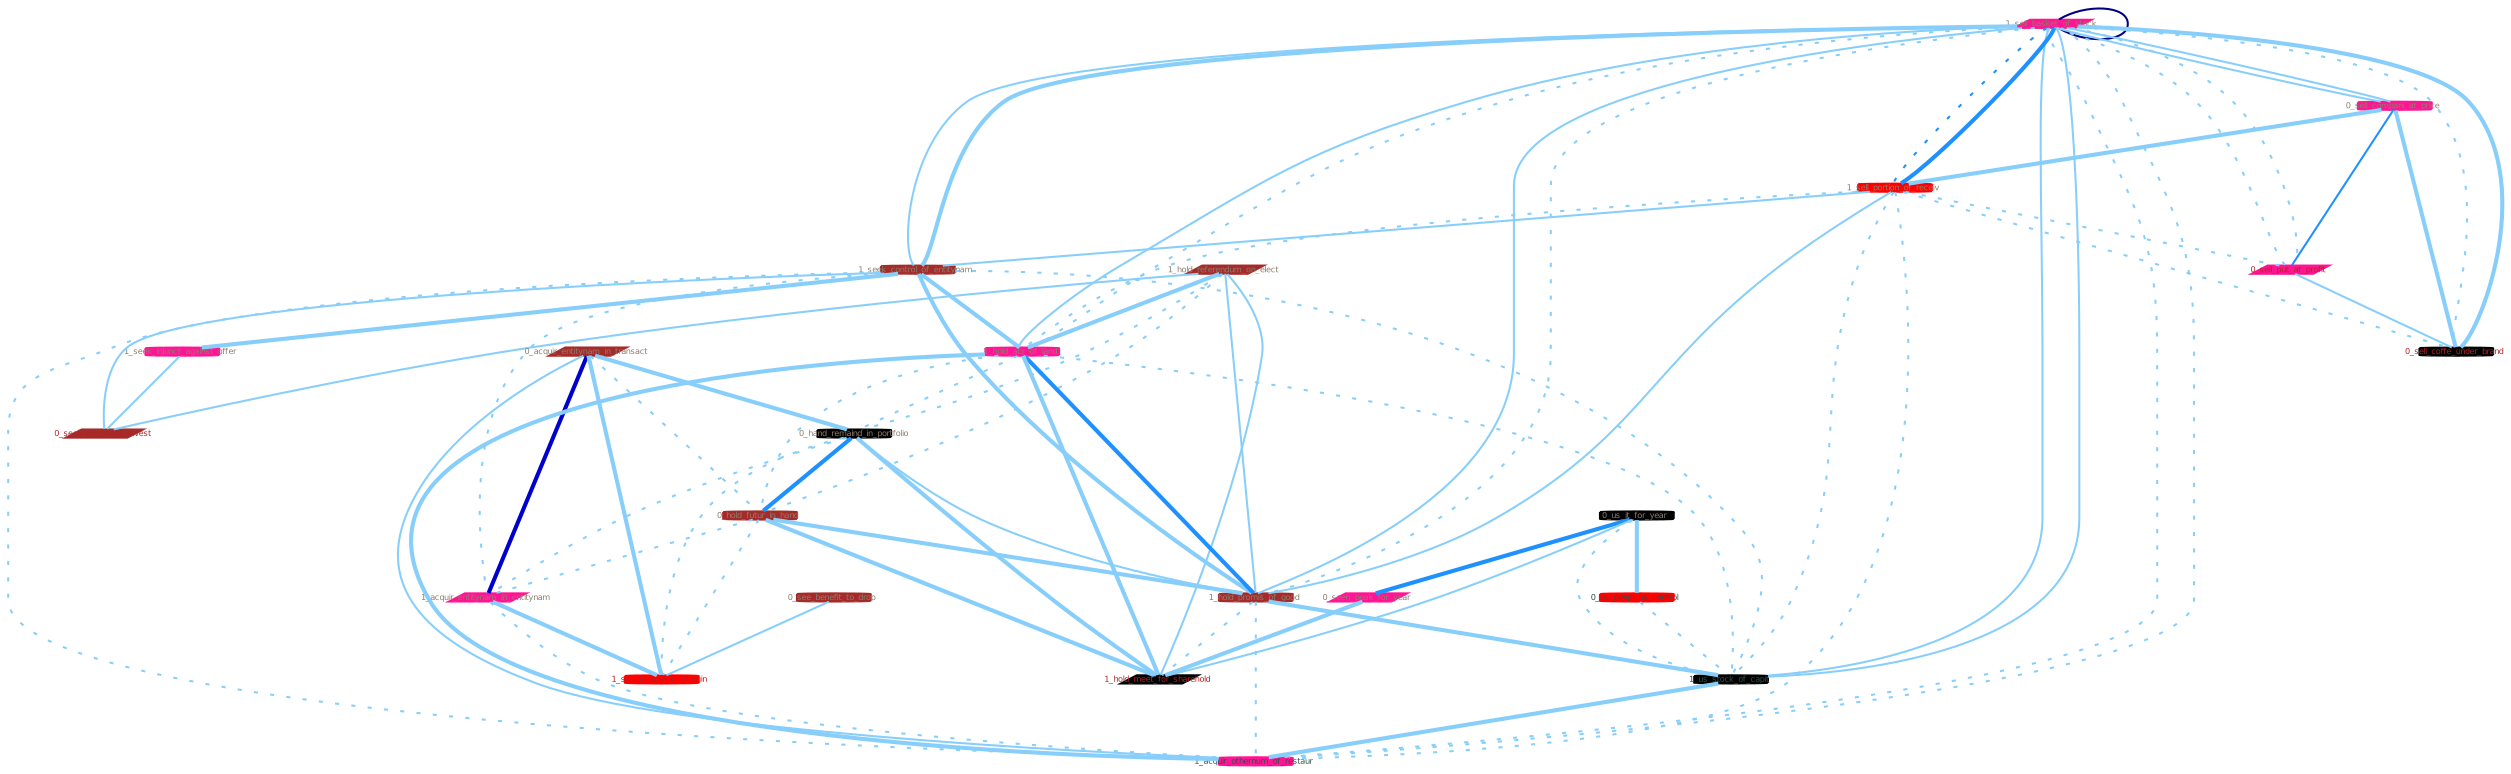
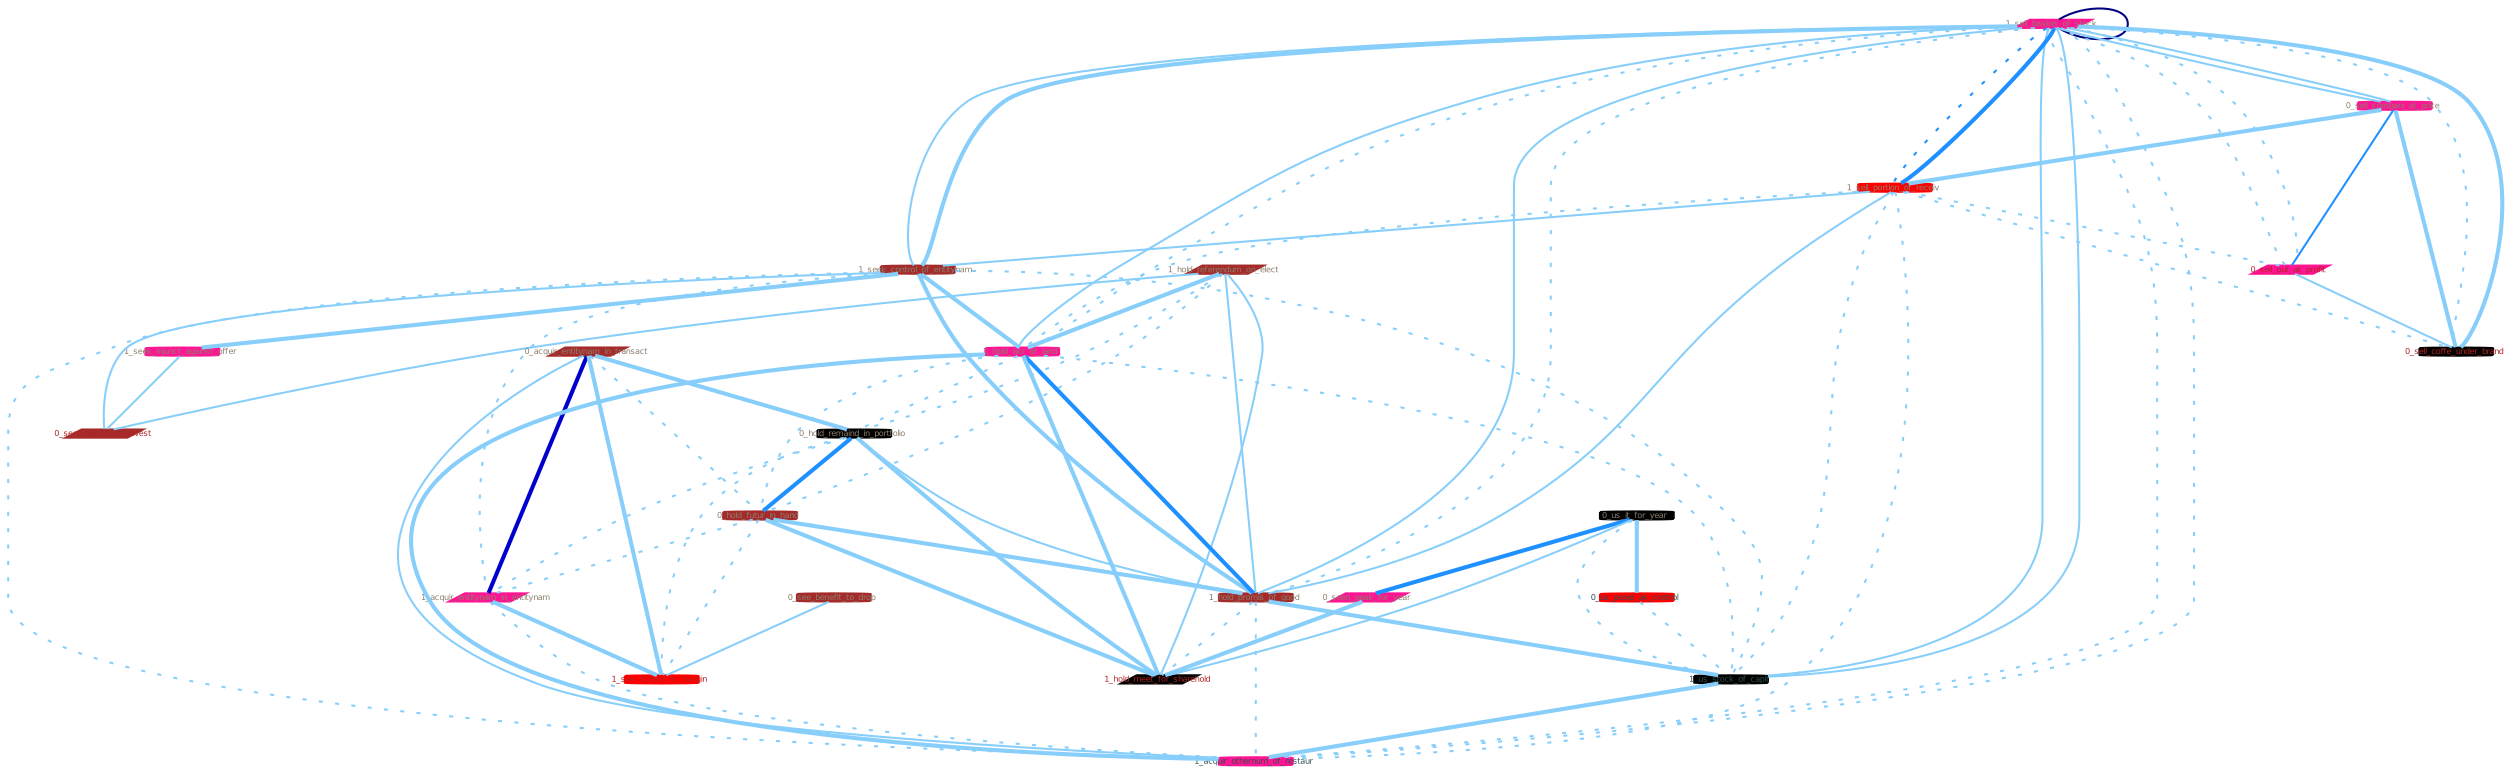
(854, 434) -> (854, 434)
